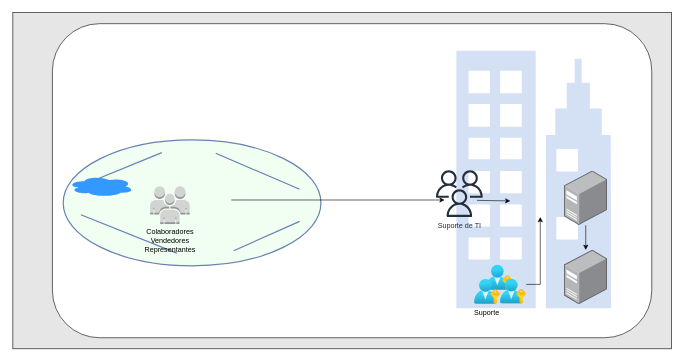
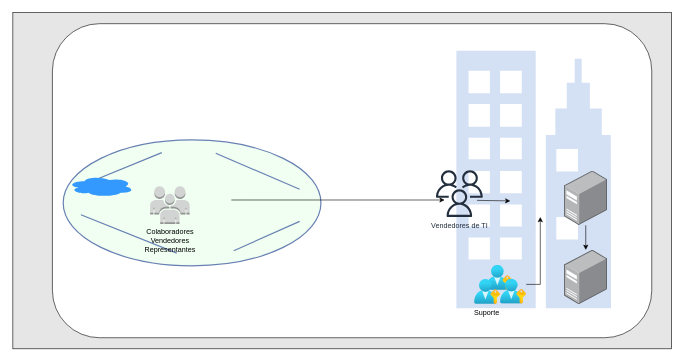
(460, 226) -> (460, 226)
